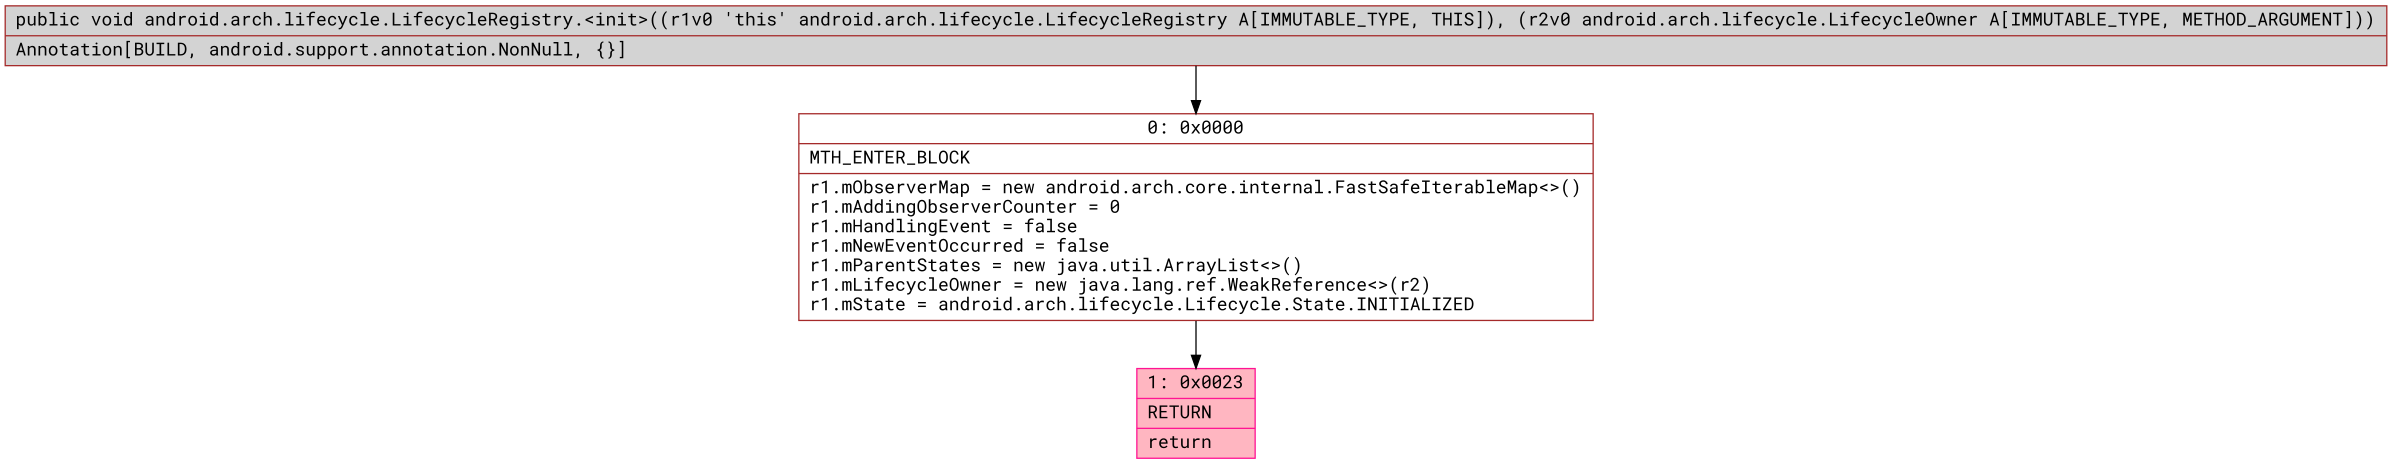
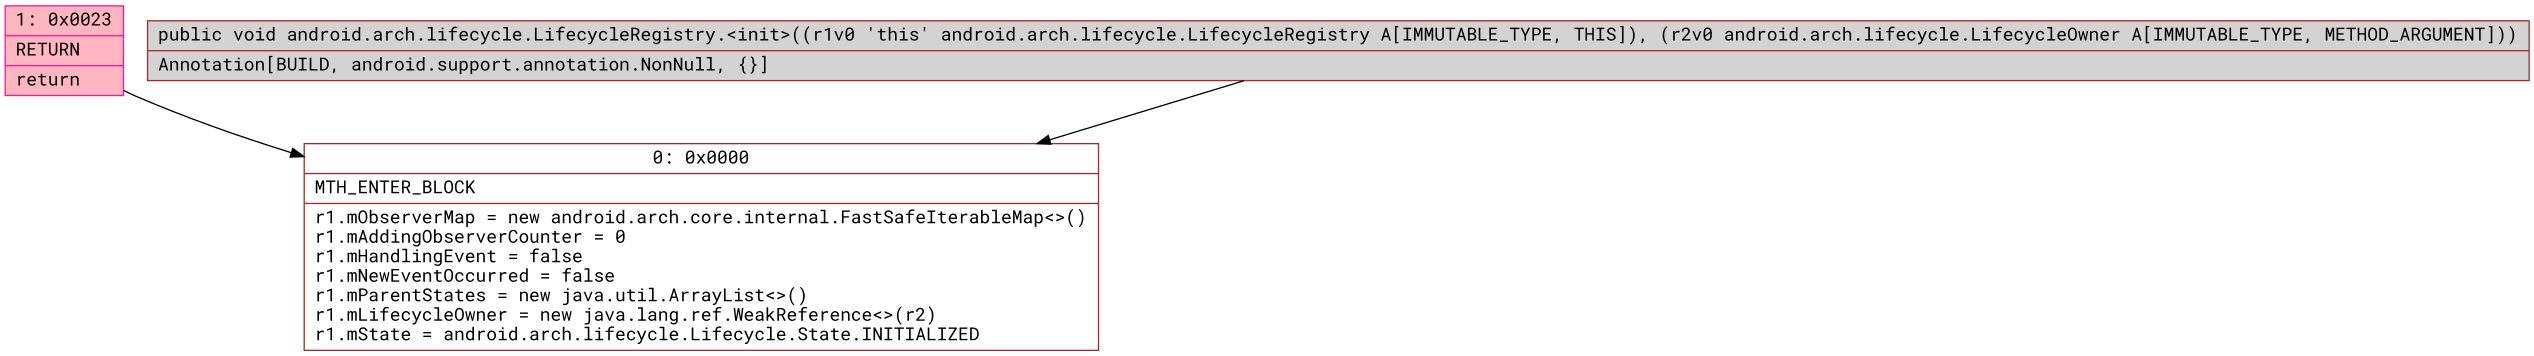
(1196, 338) -> (207, 124)
